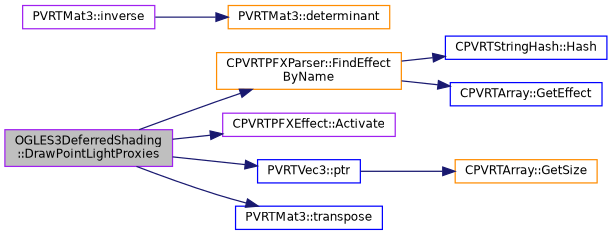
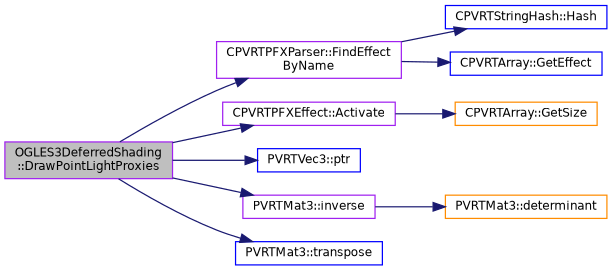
(309, 71) -> (309, 60)
(402, 171) -> (419, 114)
none -> (207, 185)
